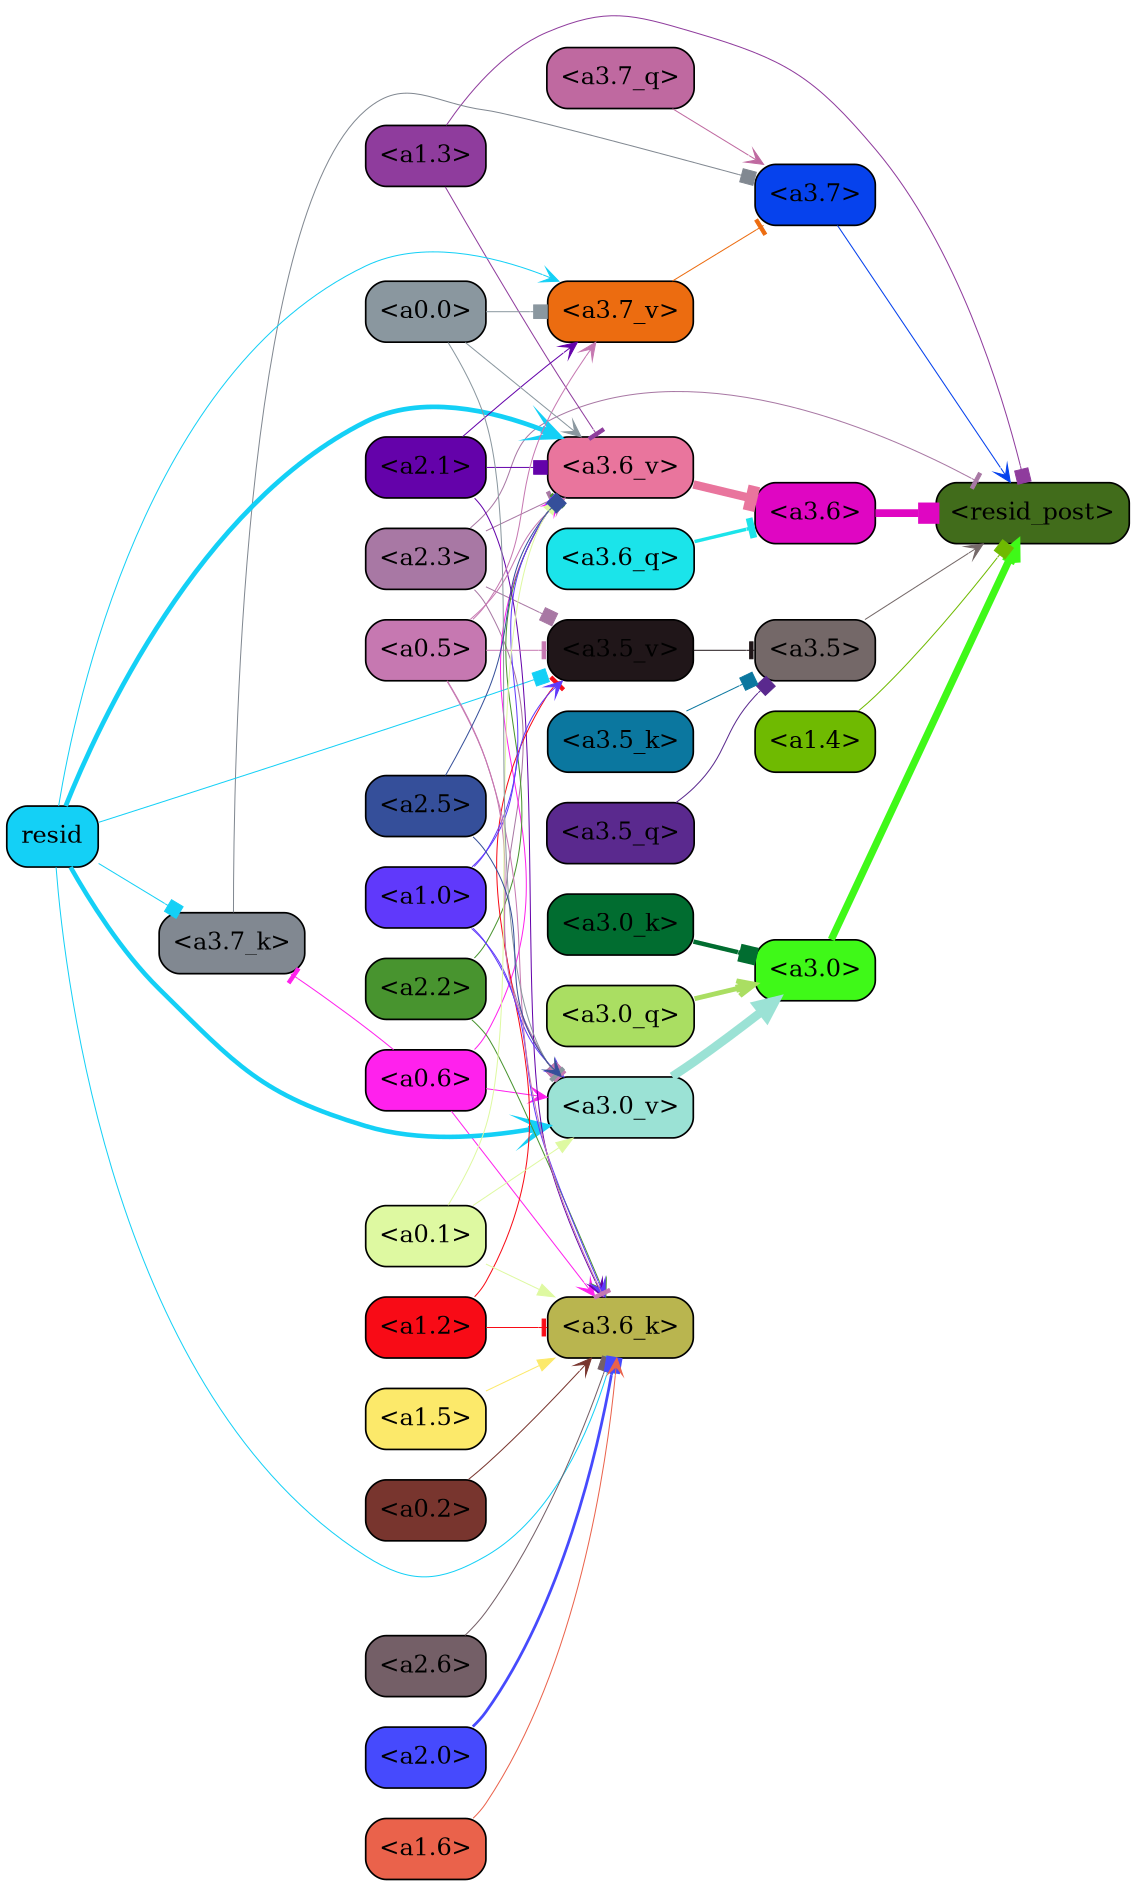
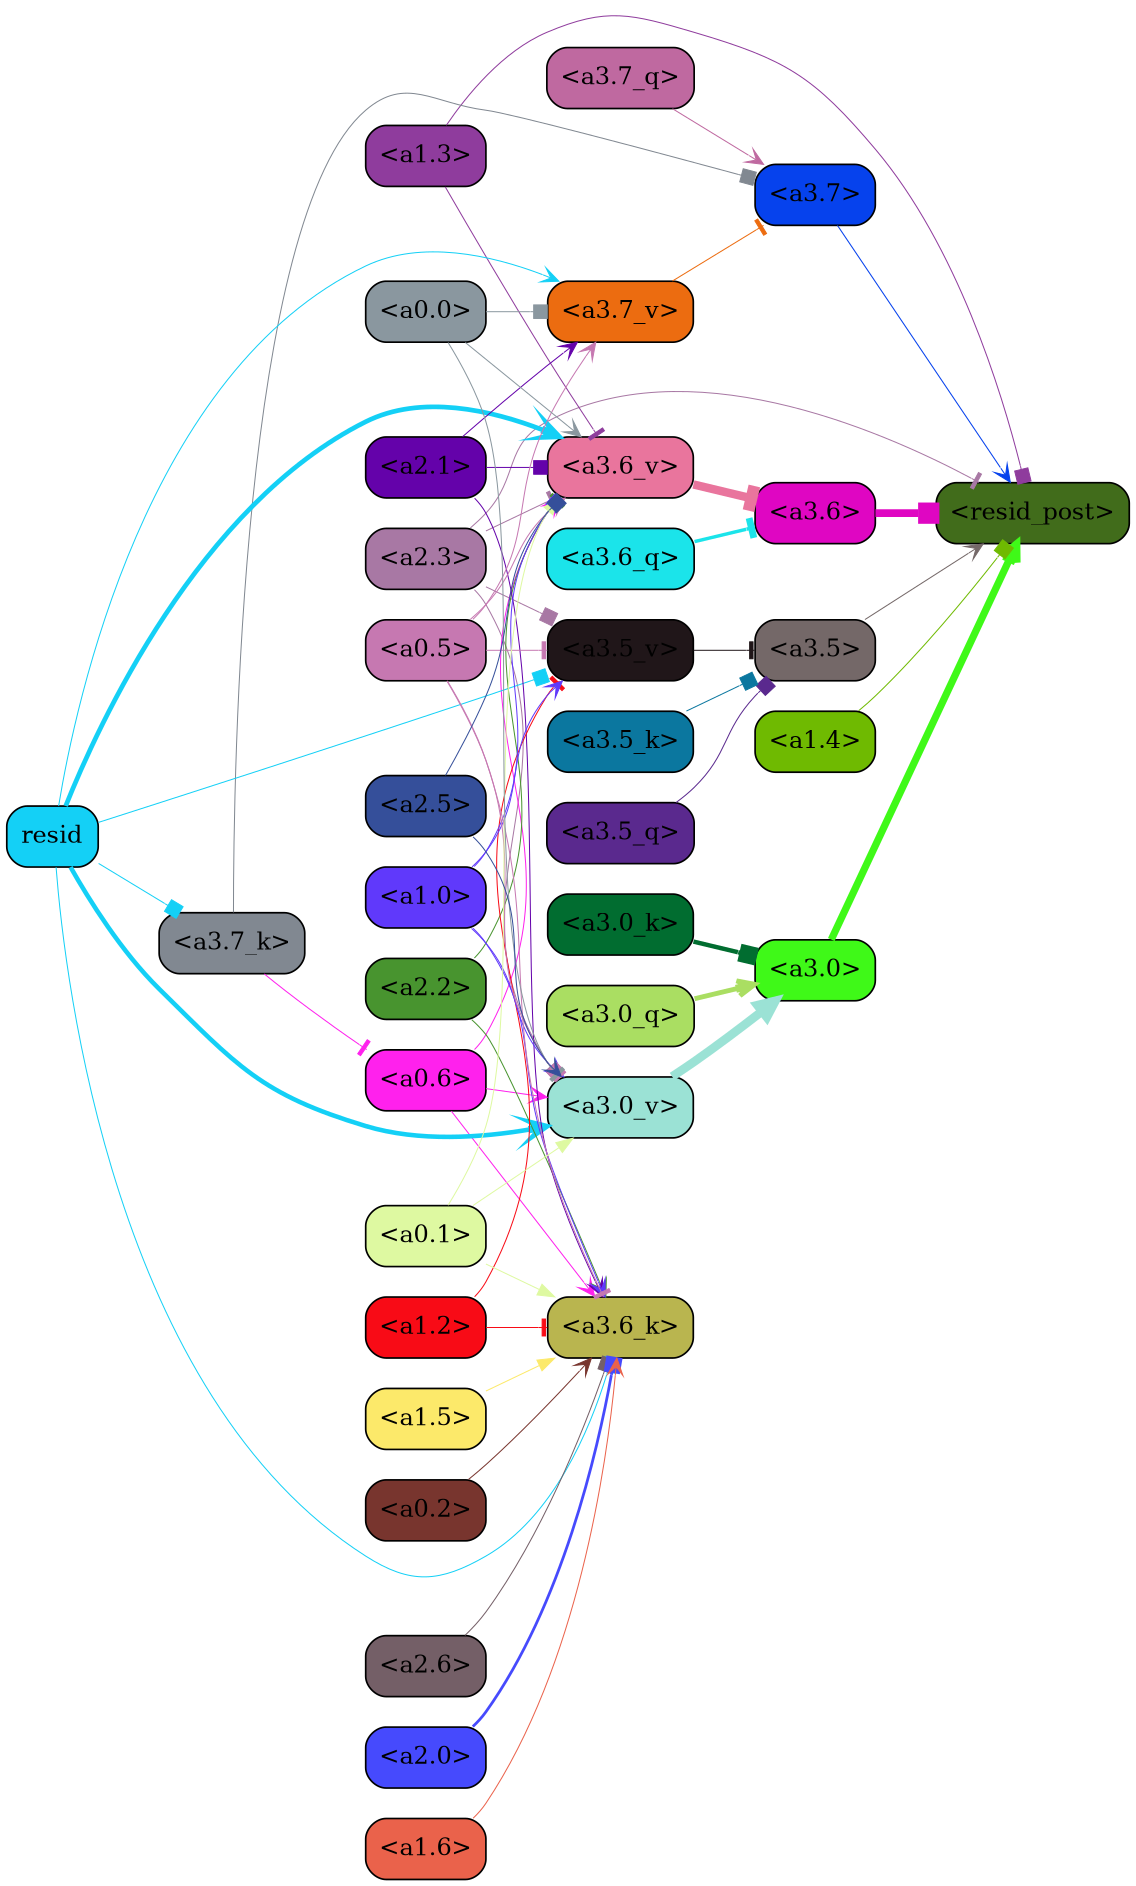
(346, 1013) -> (311, 1010)
